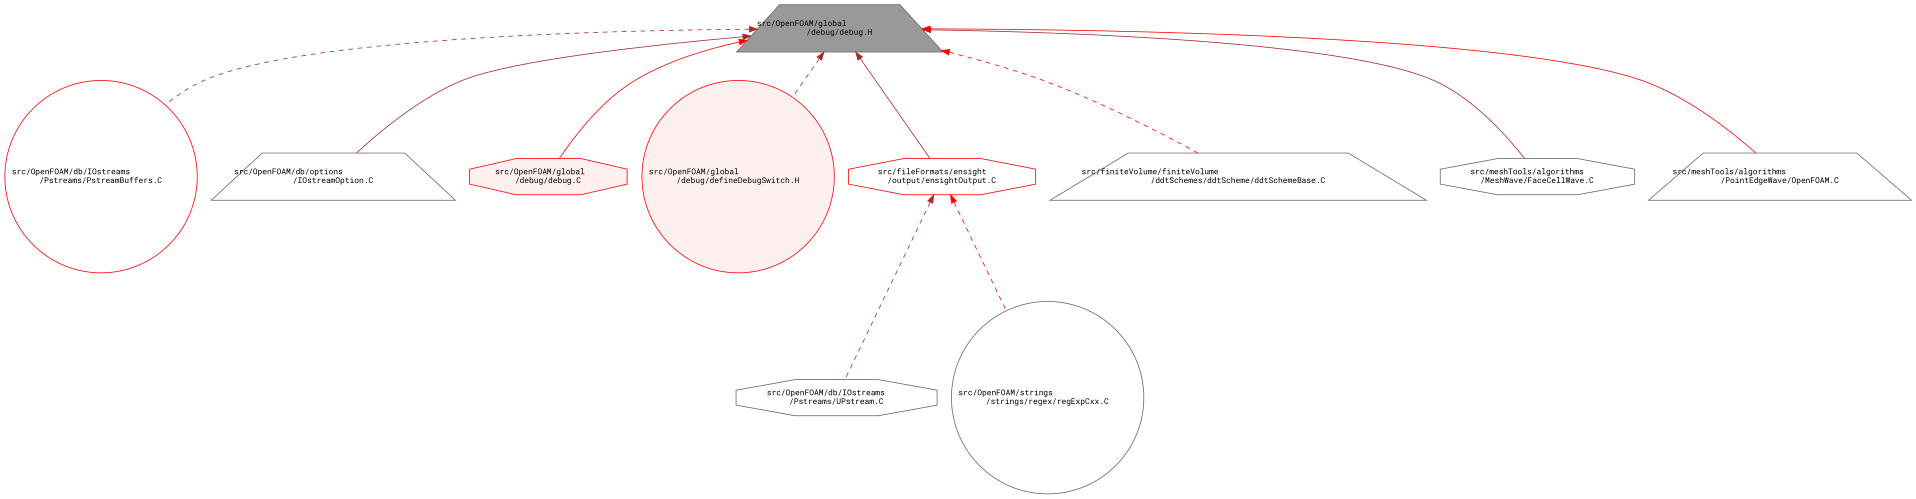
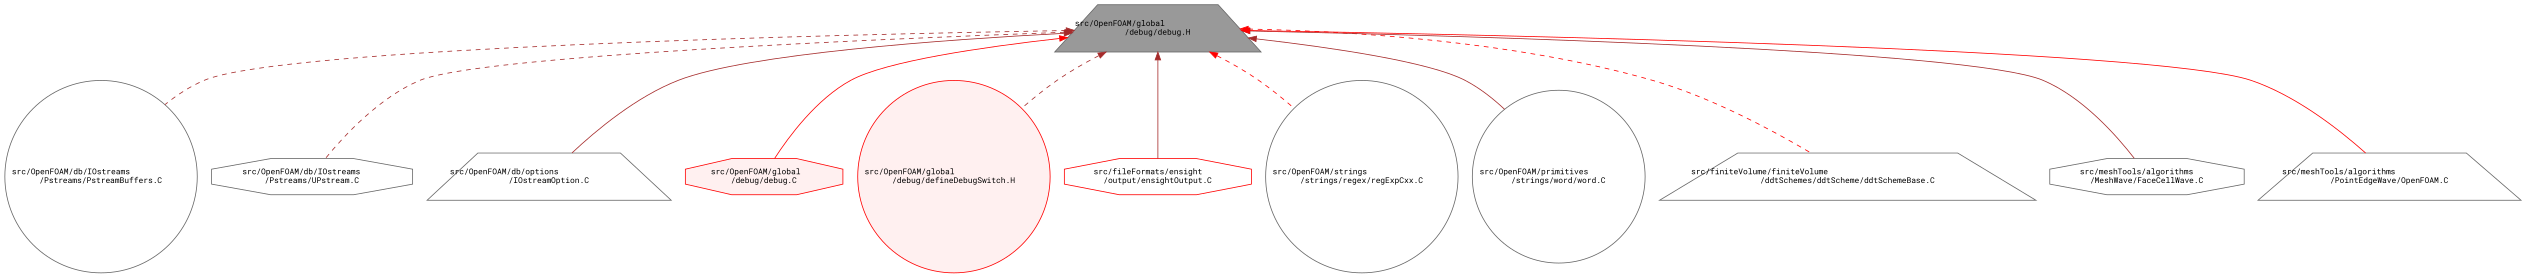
(101, 177) -> (101, 177)
none -> (1559, 177)
(980, 256) -> (1257, 79)
(888, 291) -> (680, 51)
